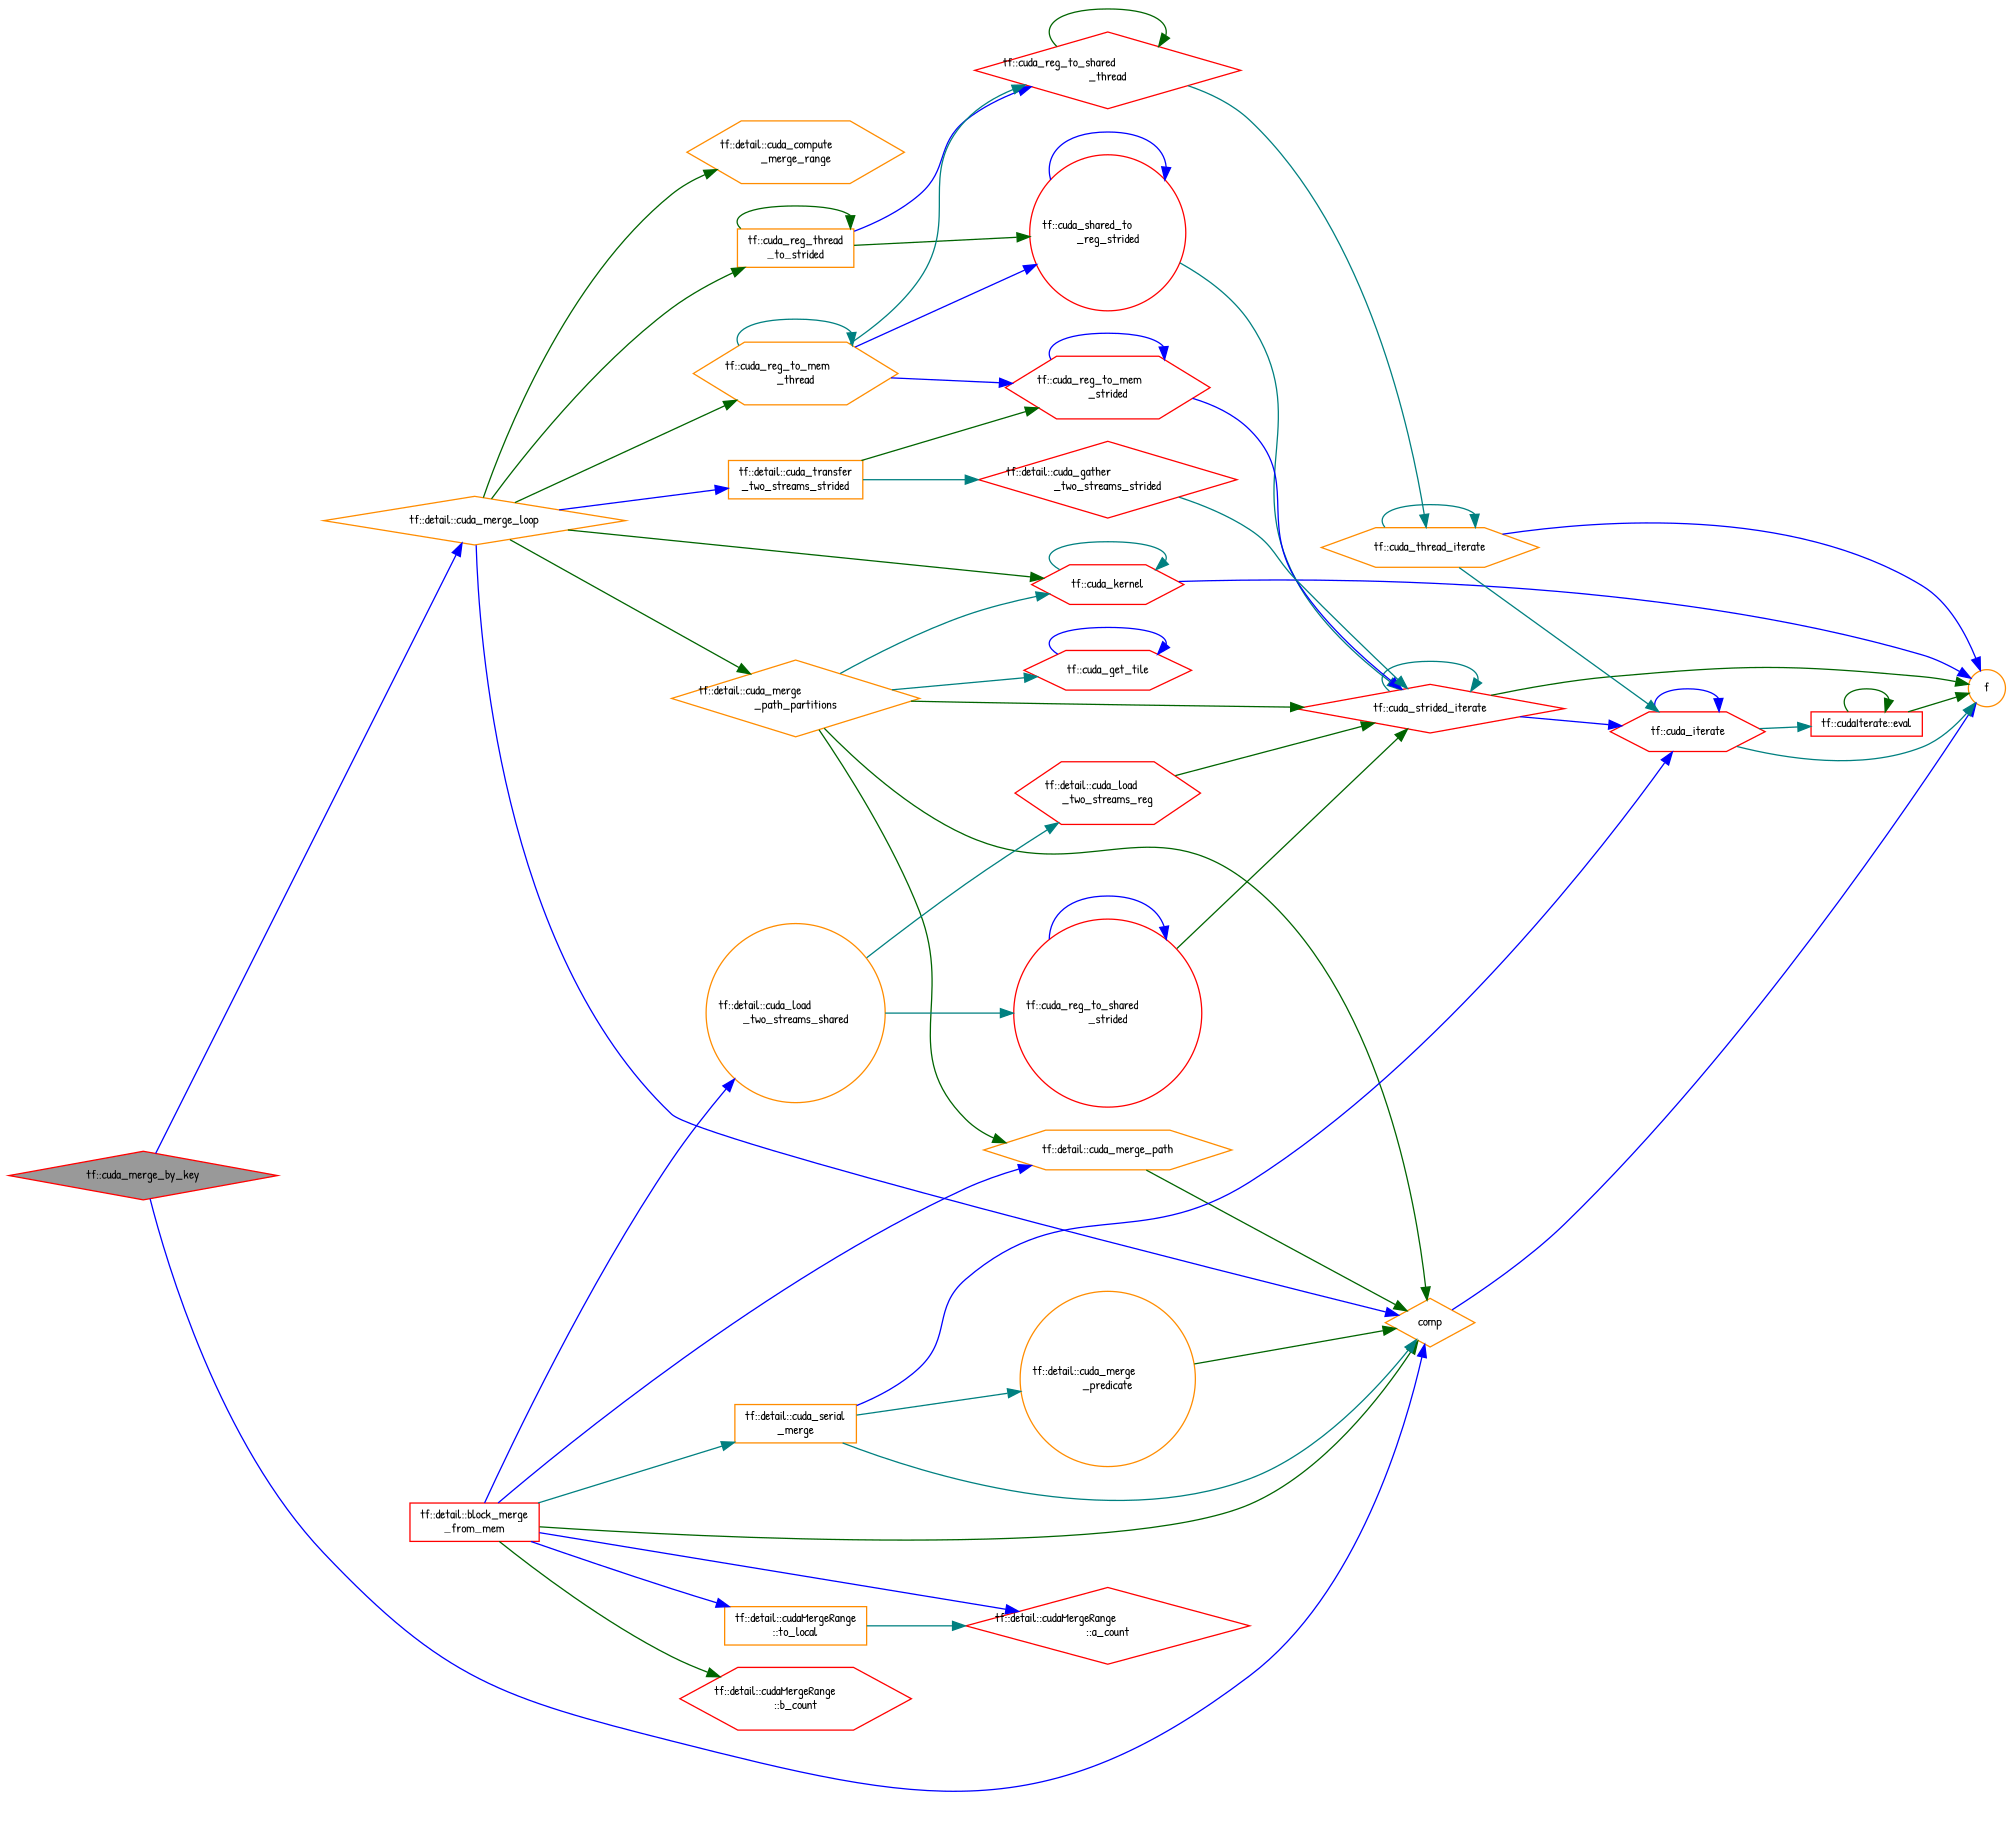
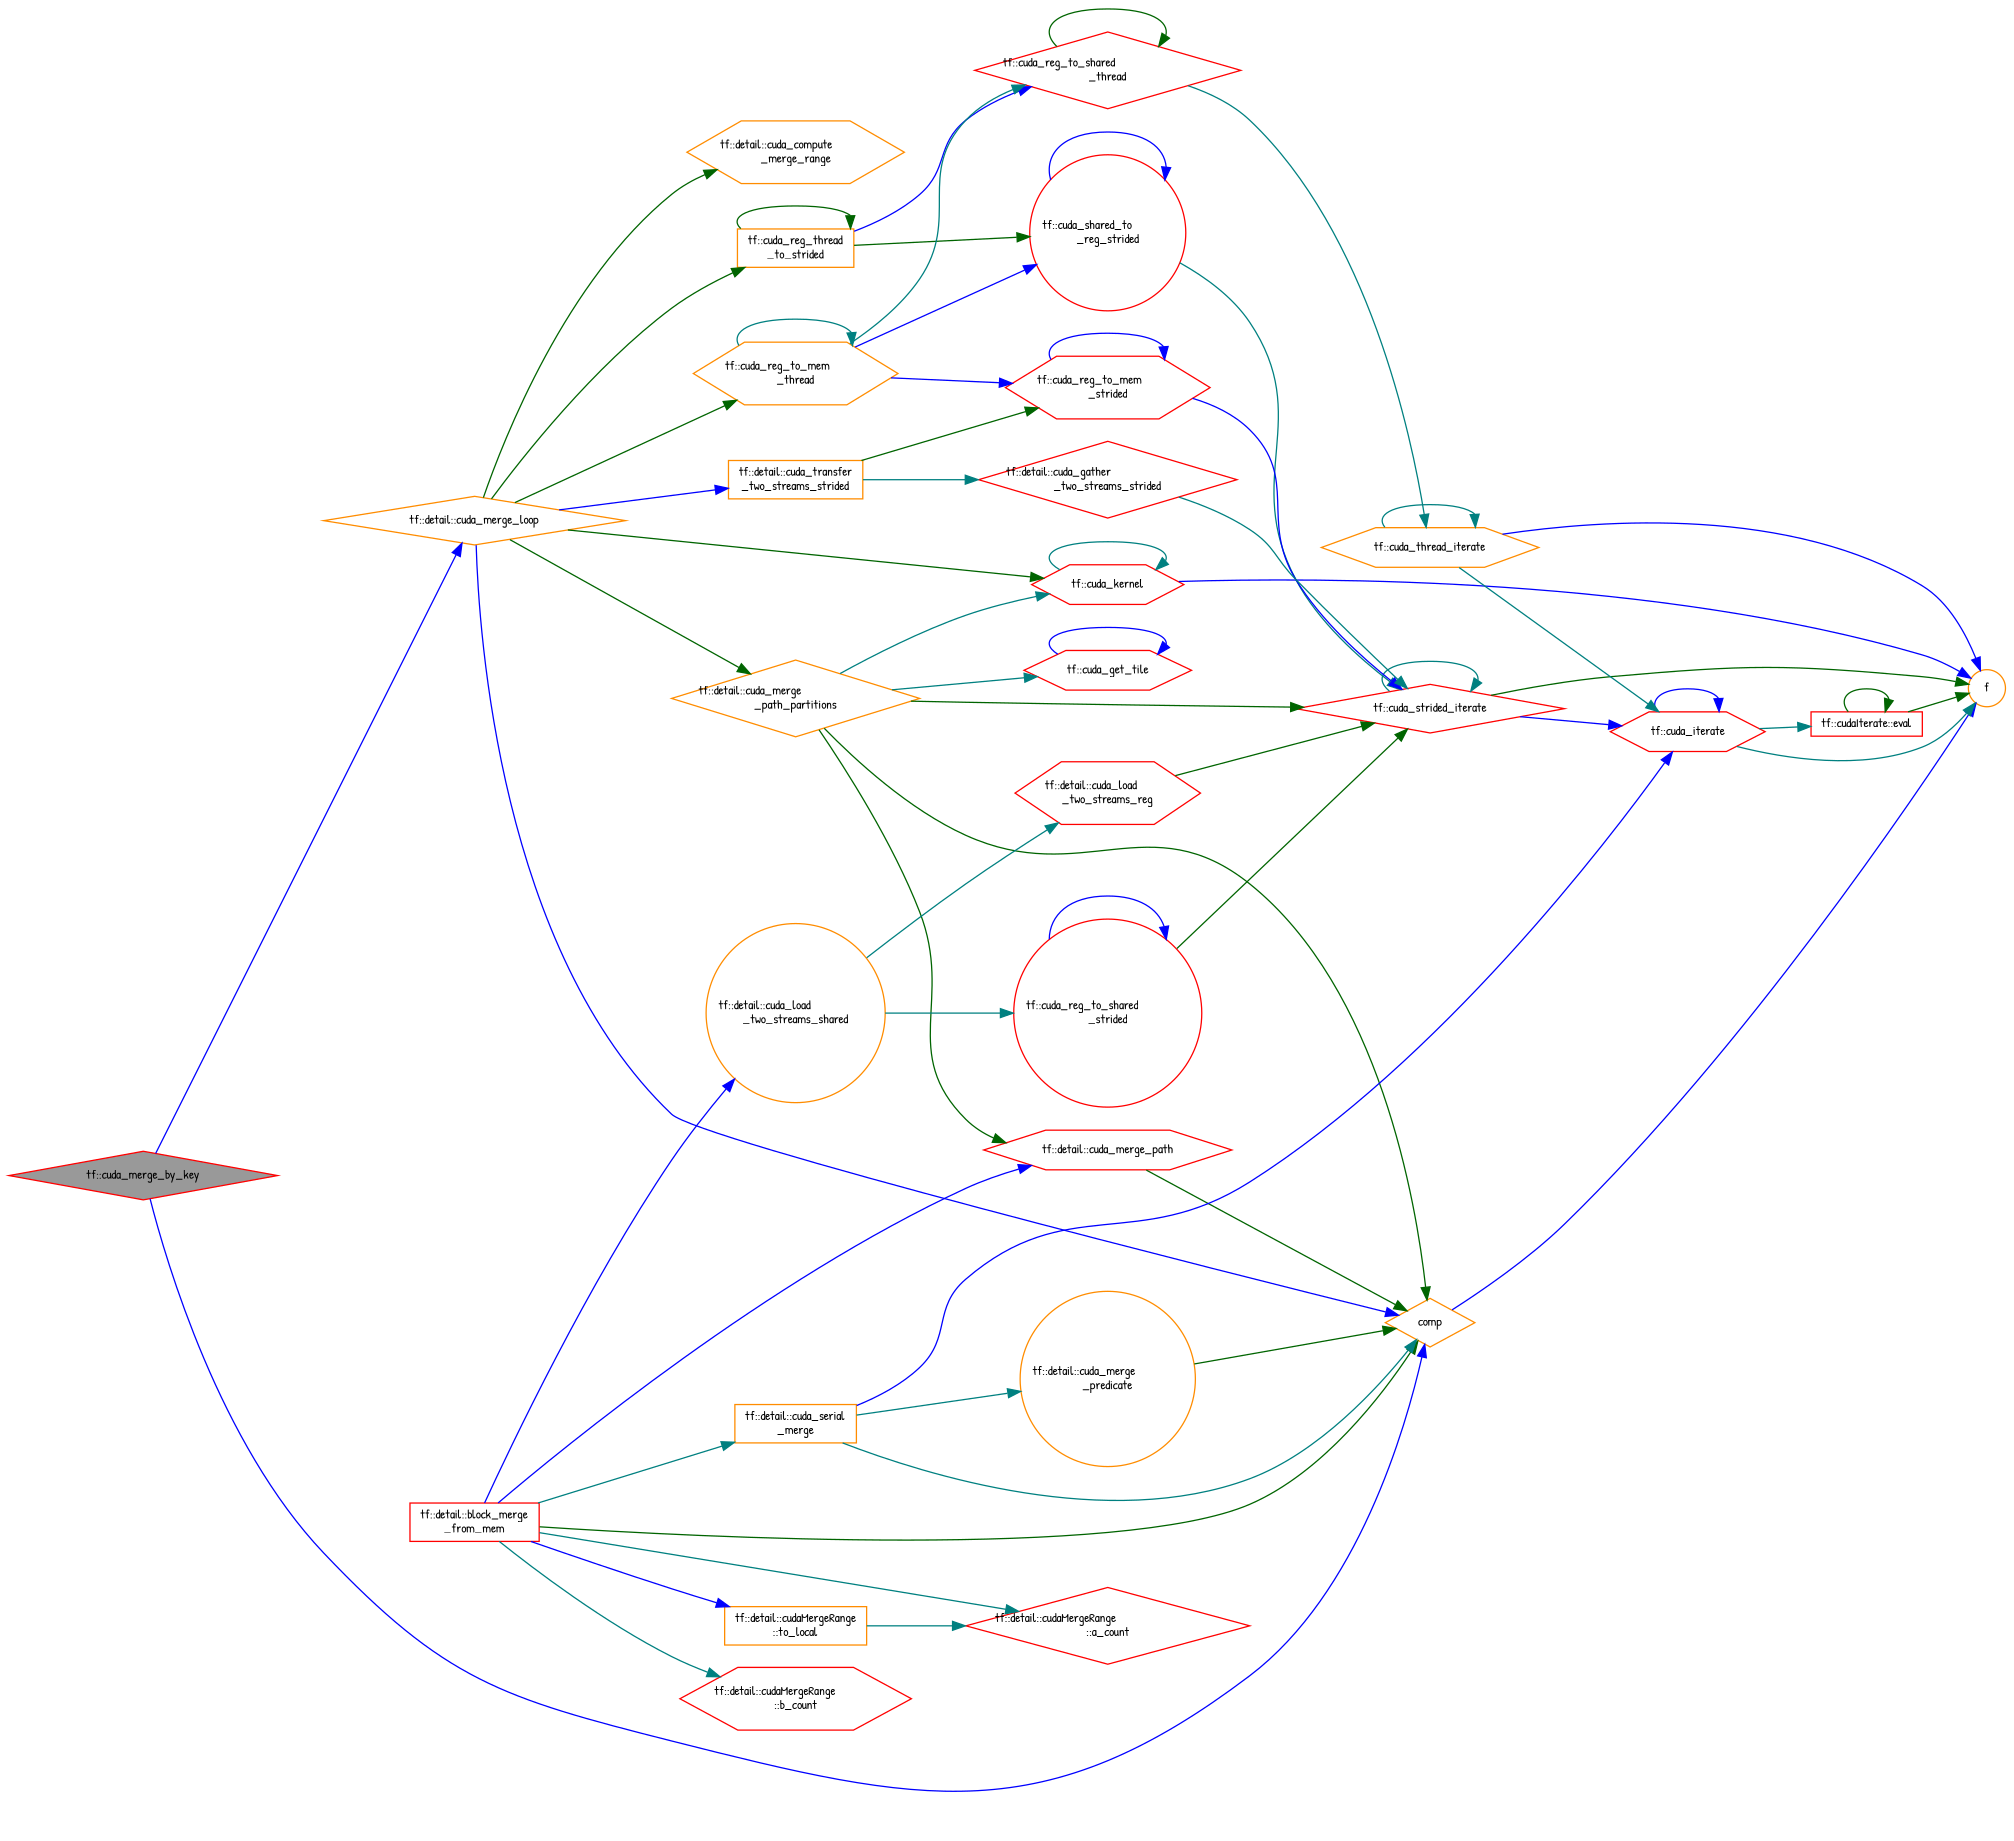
(1108, 1150) -> (1108, 1150)
(773, 1571) -> (773, 1571)
(599, 1614) -> (599, 1614)
